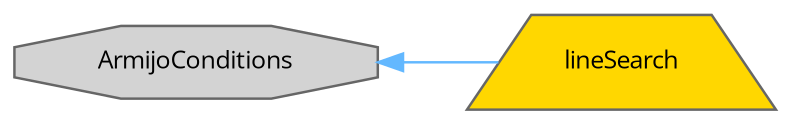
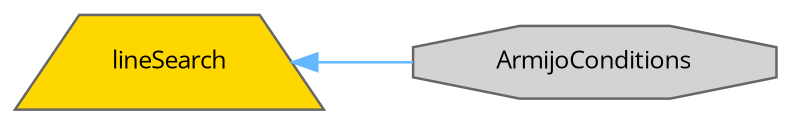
(451, 62) -> (365, 62)
